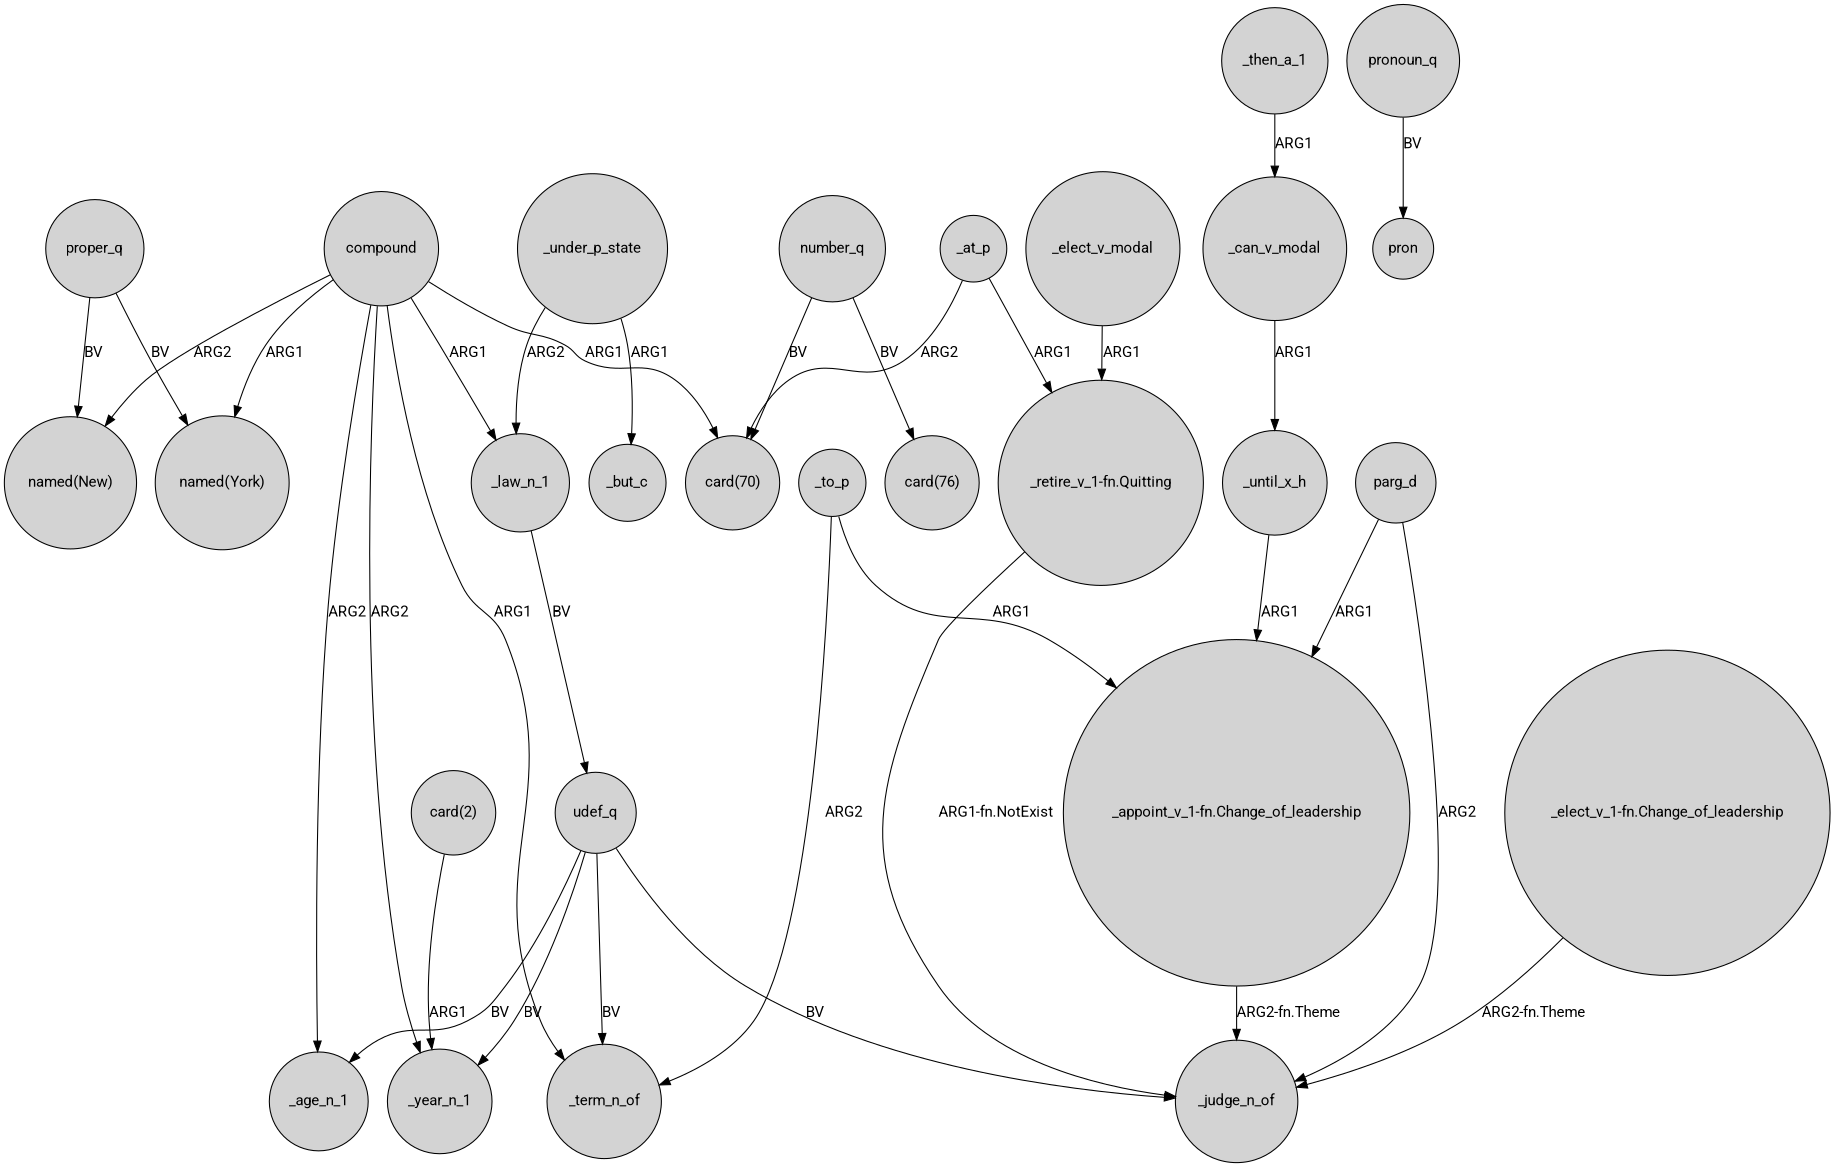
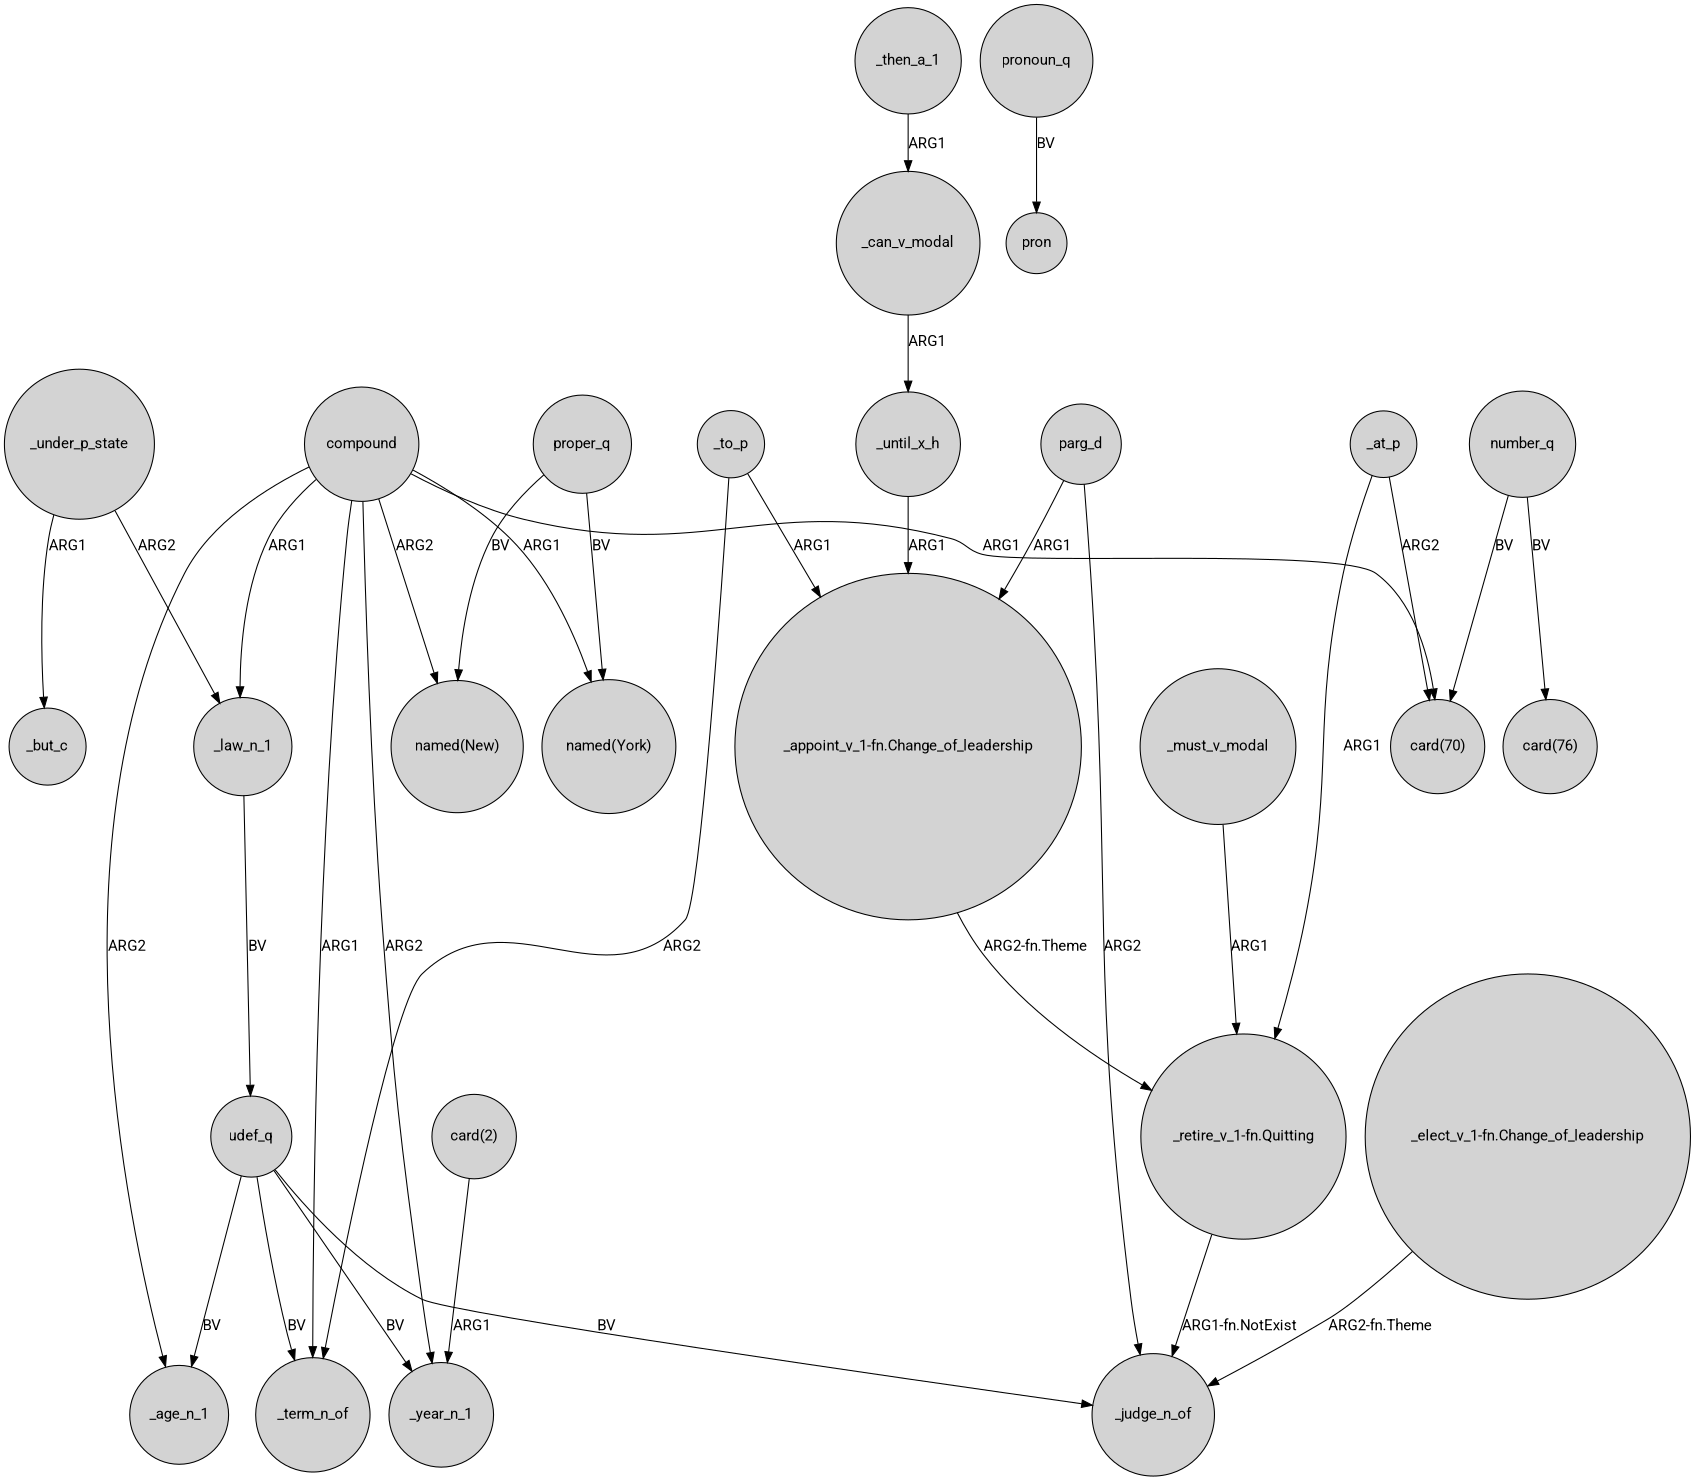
(1103, 249) -> (1218, 747)
(1237, 1008) -> (1038, 1011)
